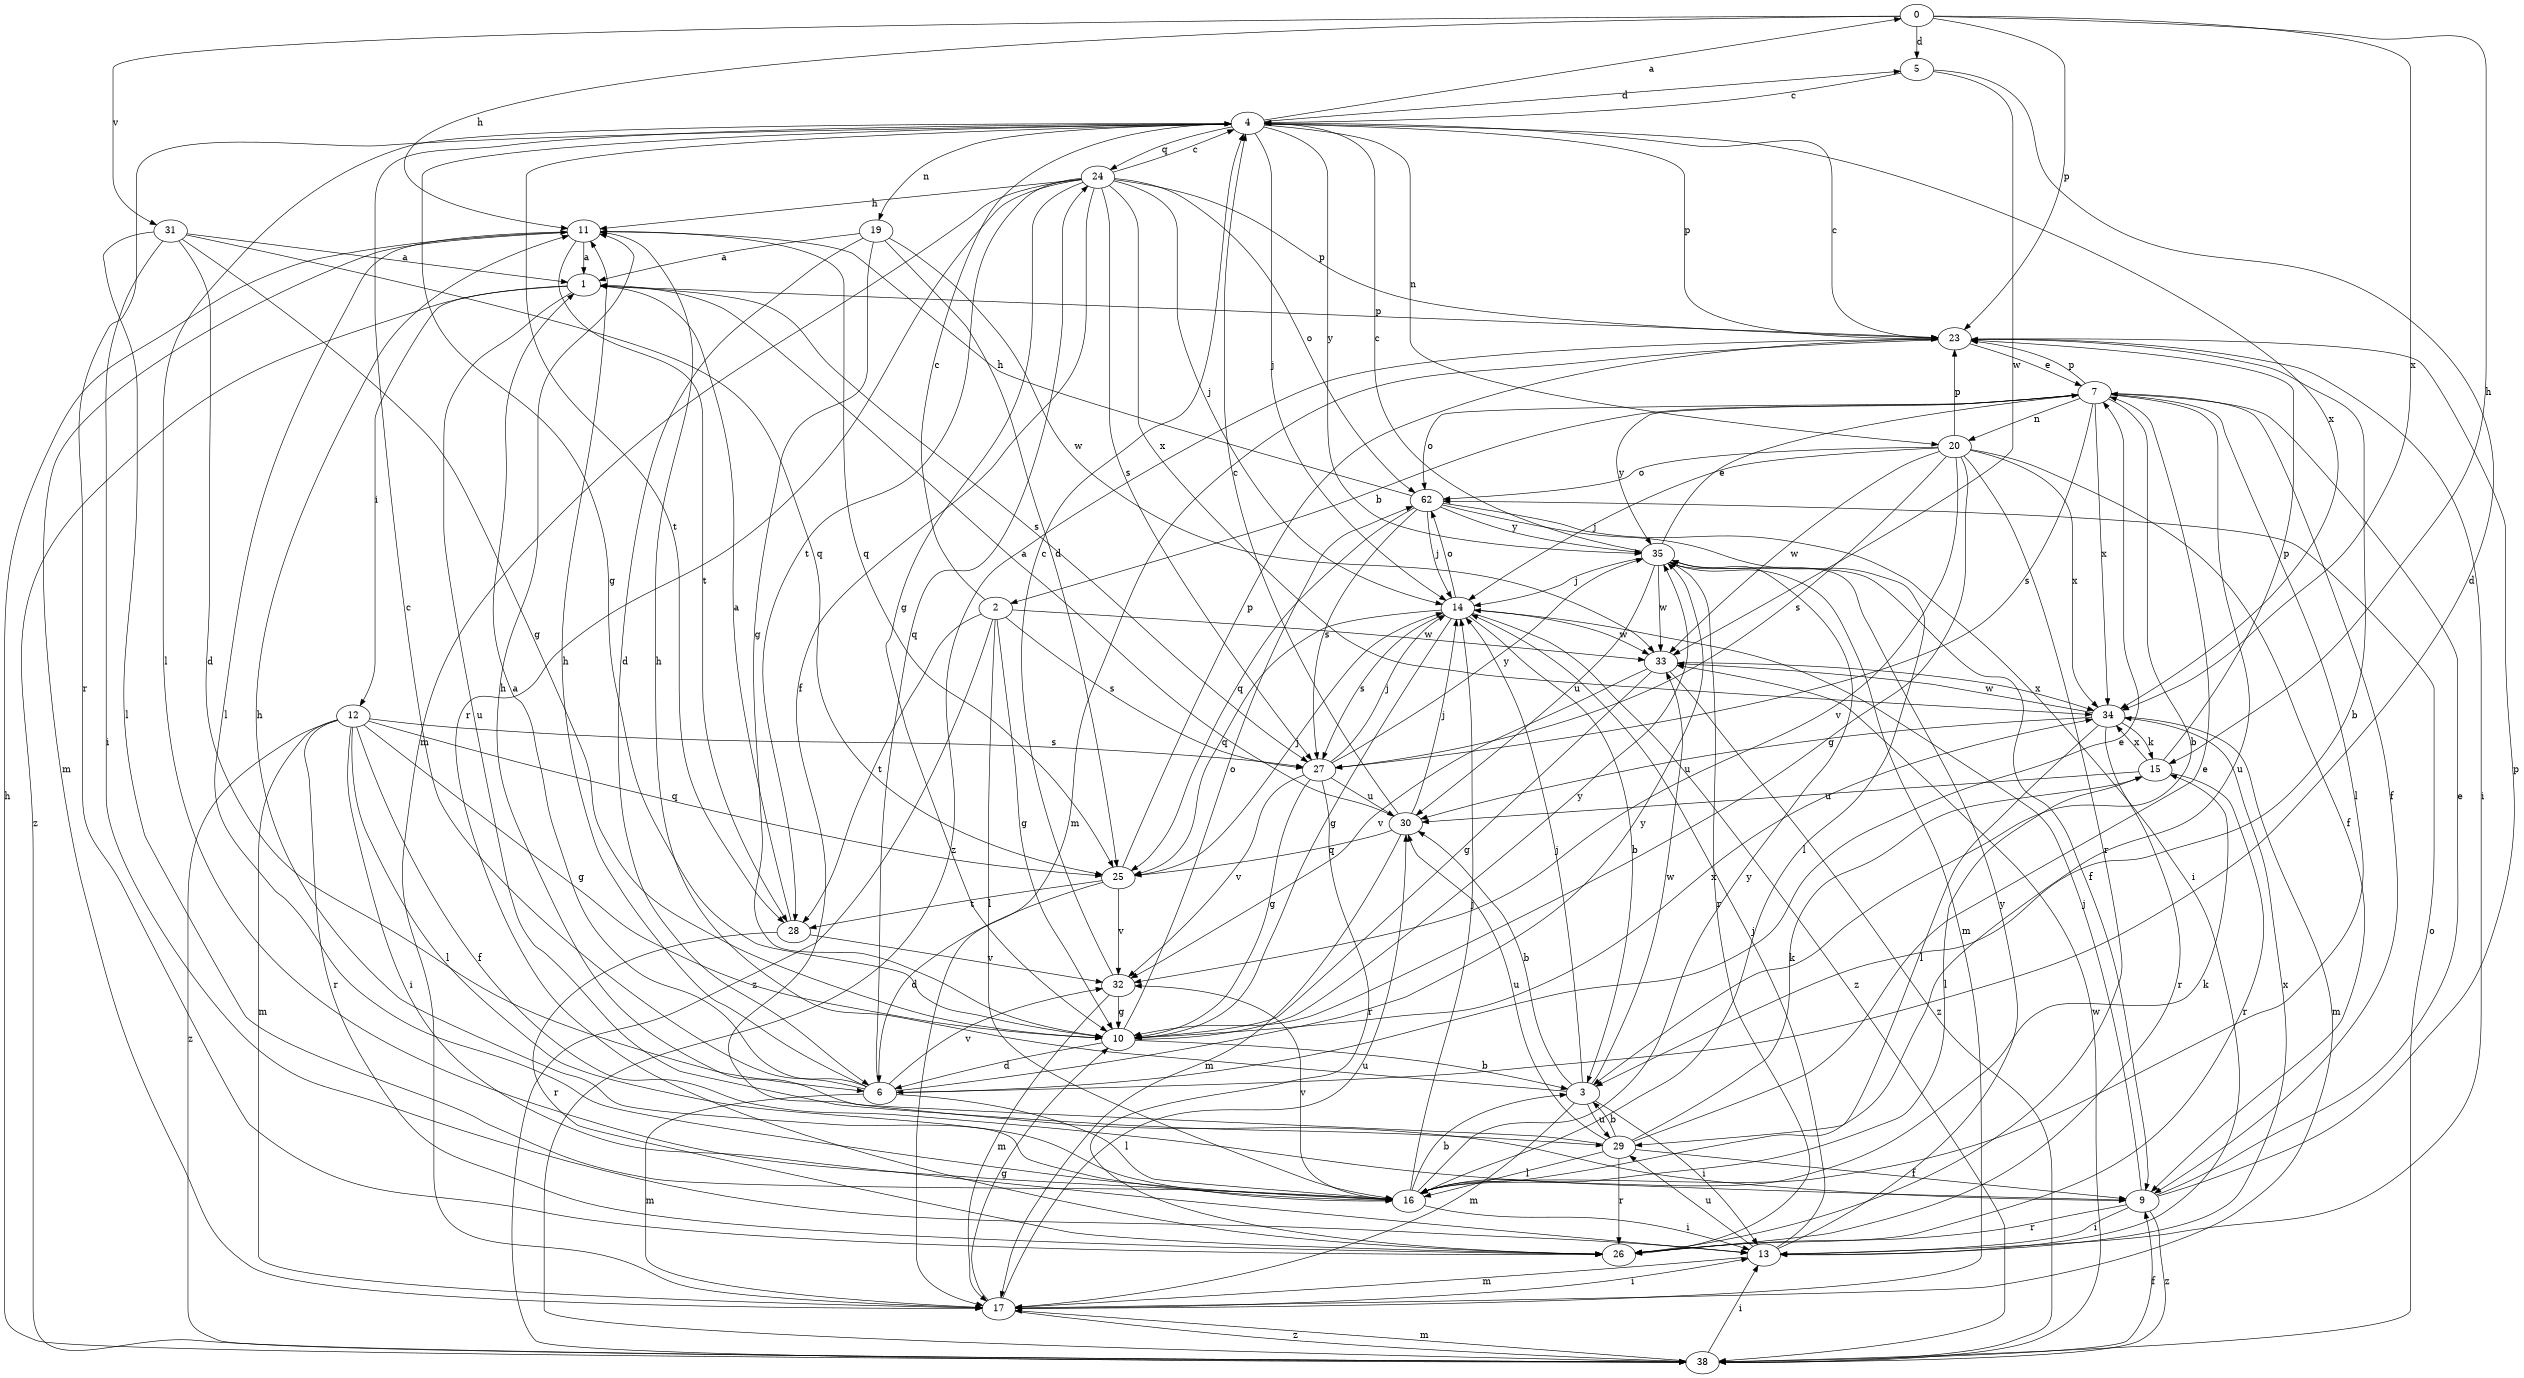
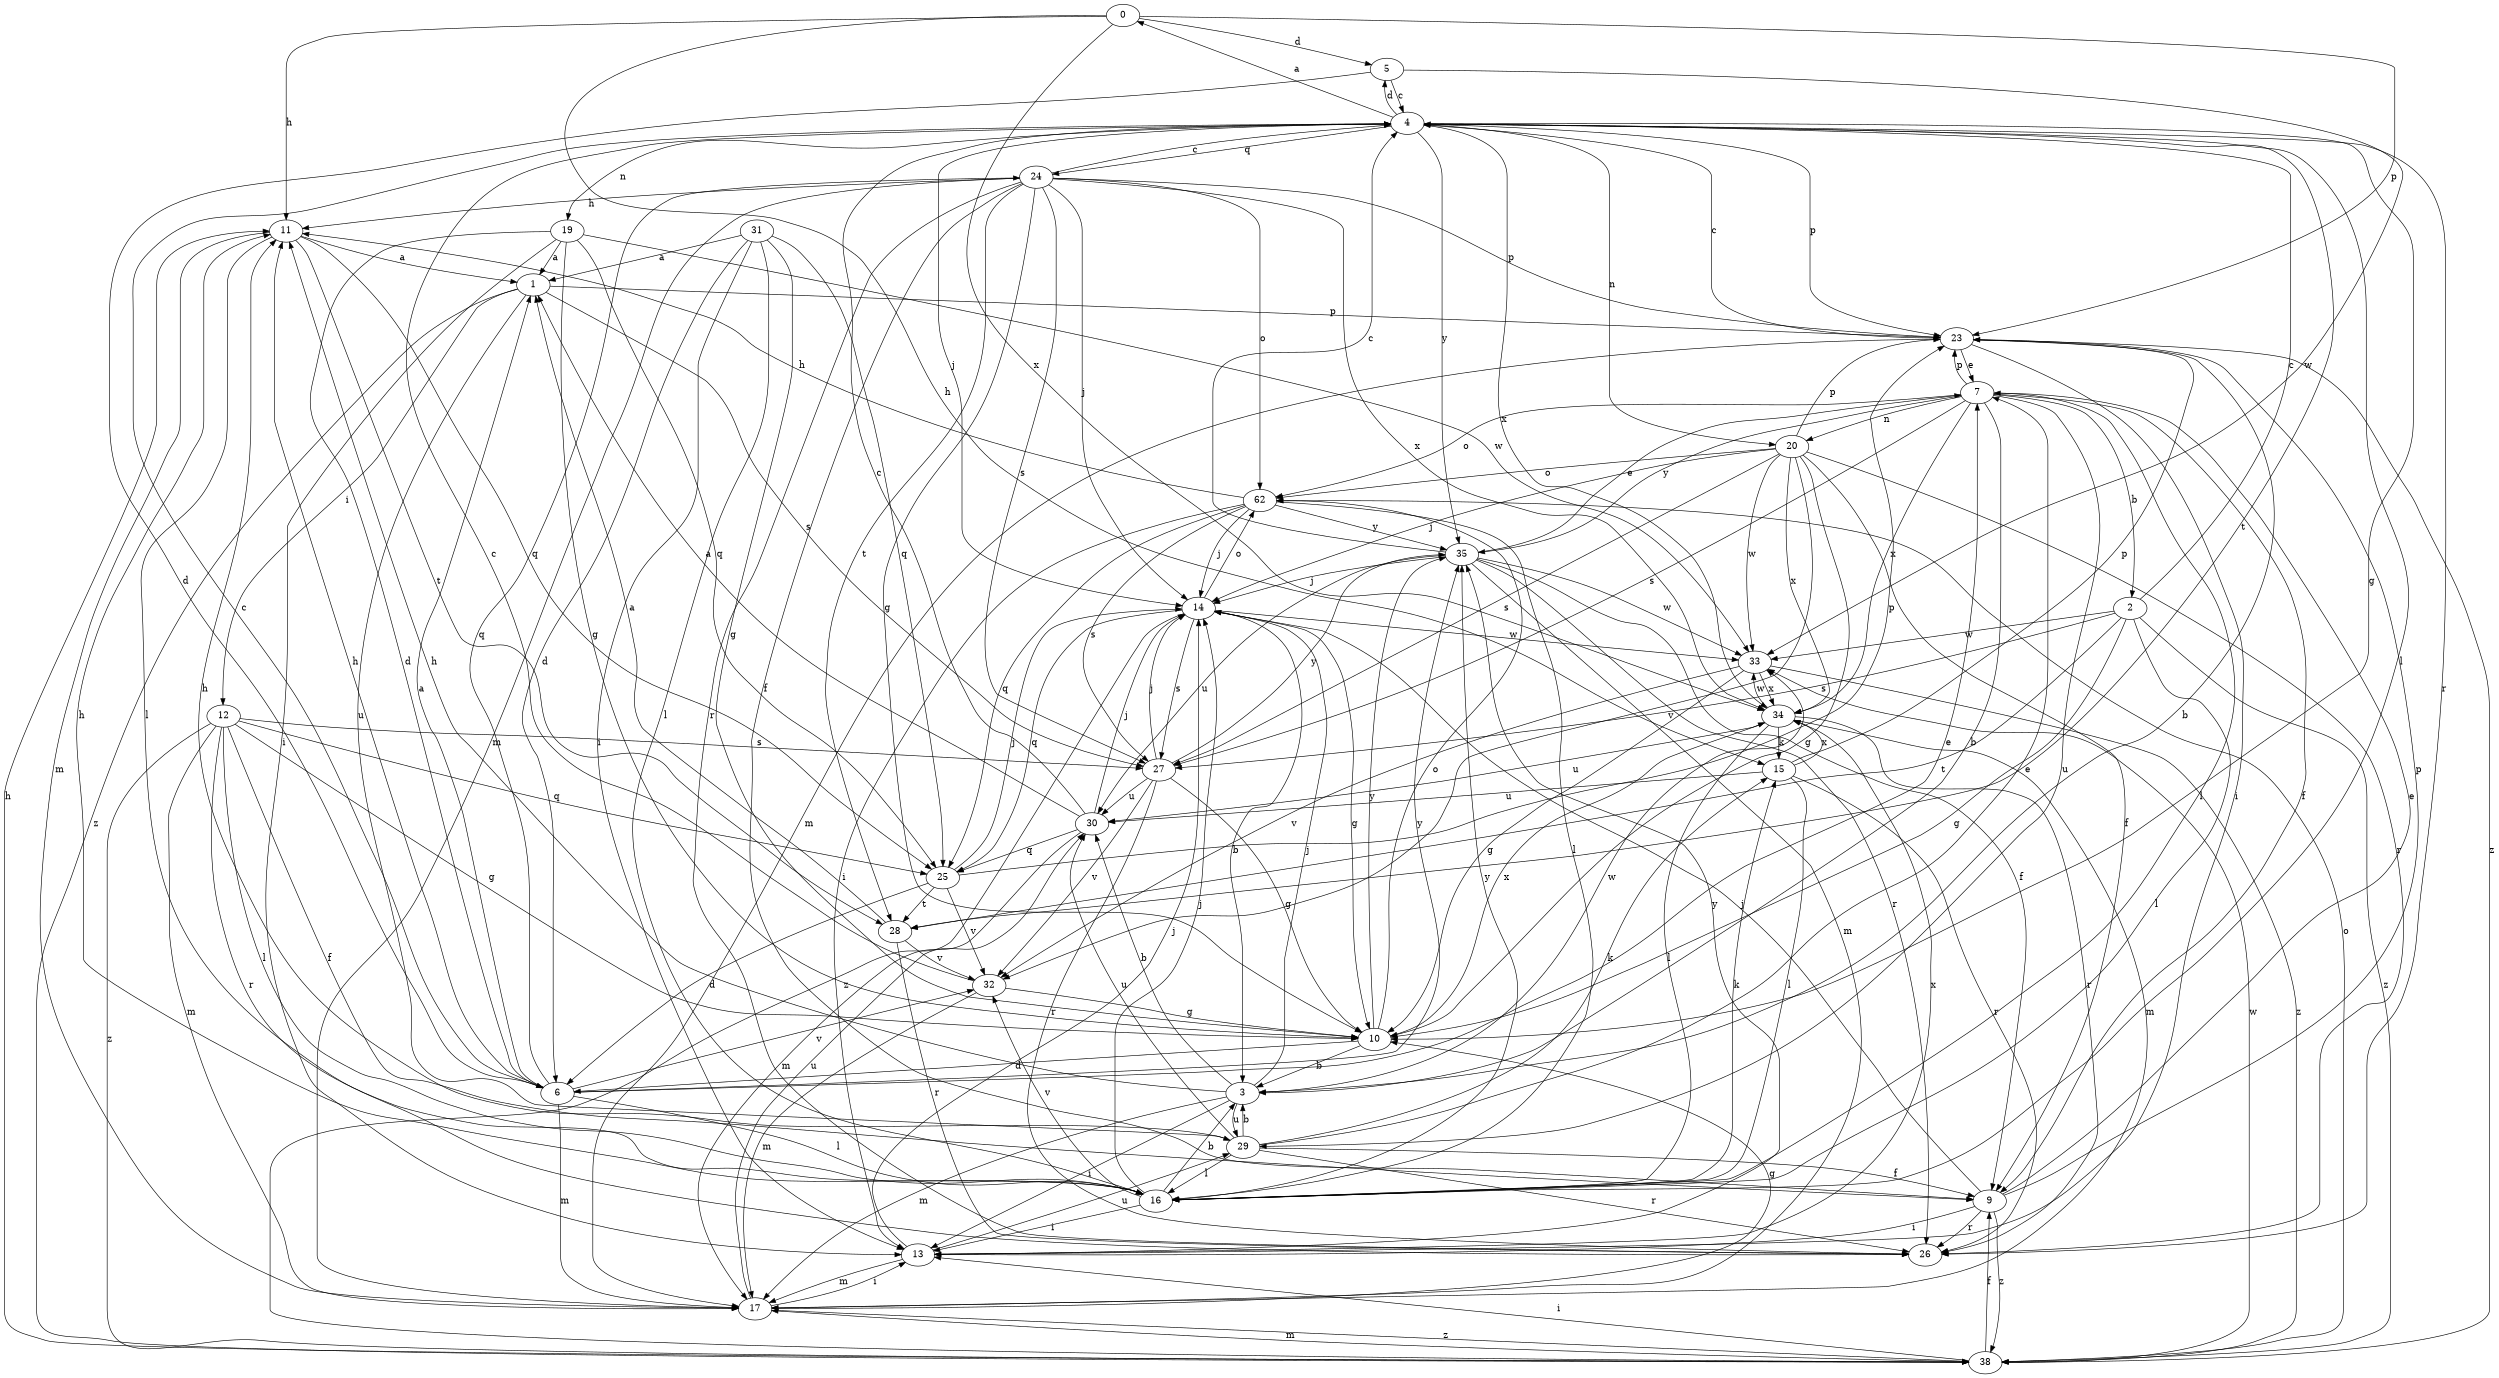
(920, 25) -> none
(1058, 554) -> (720, 554)
(1117, 1194) -> (267, 921)
